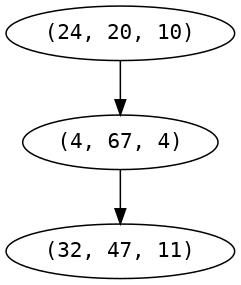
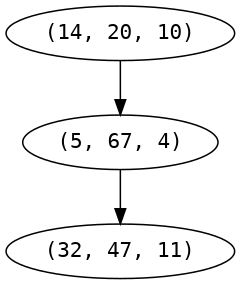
(120, 33) -> (120, 33)
(120, 142) -> (120, 142)
